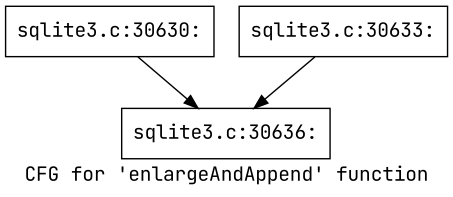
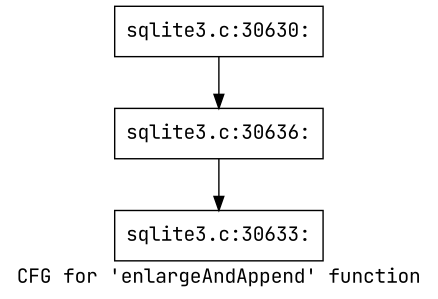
(290, 78) -> (219, 178)
